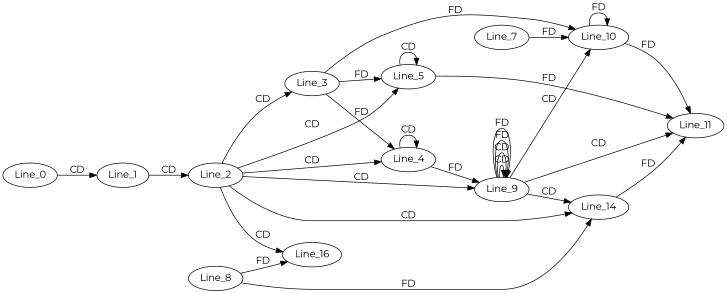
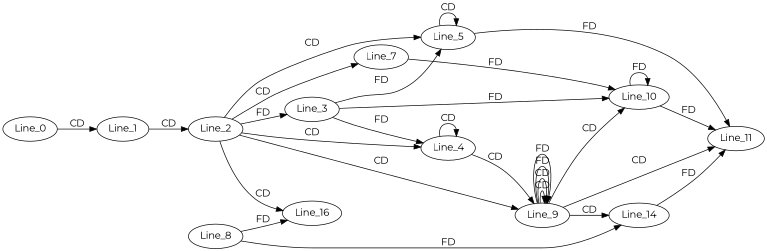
(263, 99) -> (263, 113)
(455, 168) -> (495, 157)
(393, 221) -> (290, 88)
